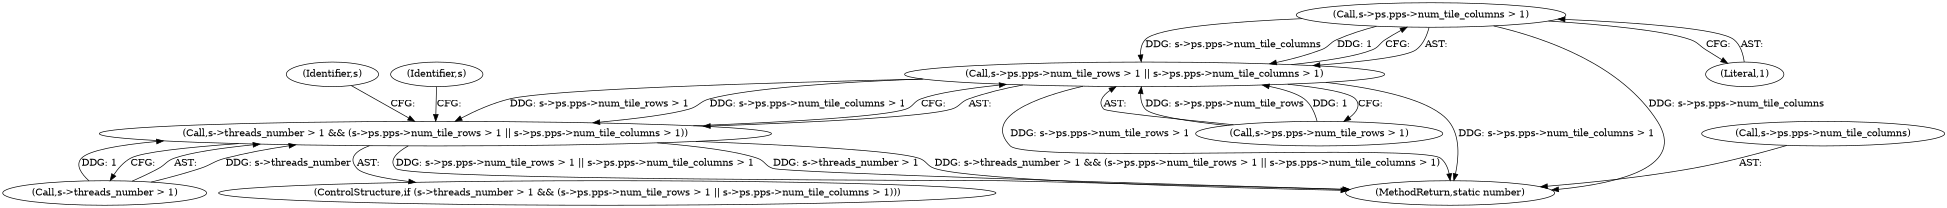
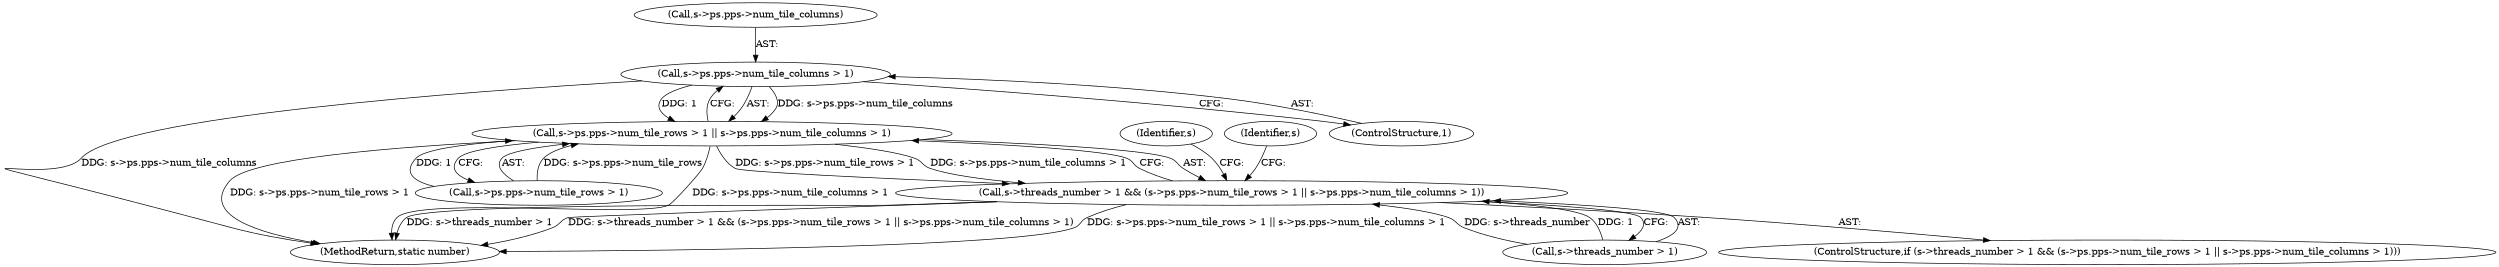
(1745, 74) -> (1401, 134)
(1668, 172) -> (756, 41)
